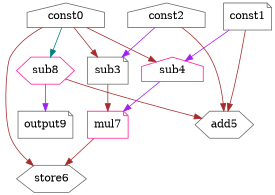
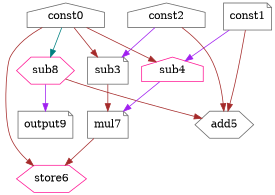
(108, 125) -> (108, 125)
(51, 179) -> (51, 179)
